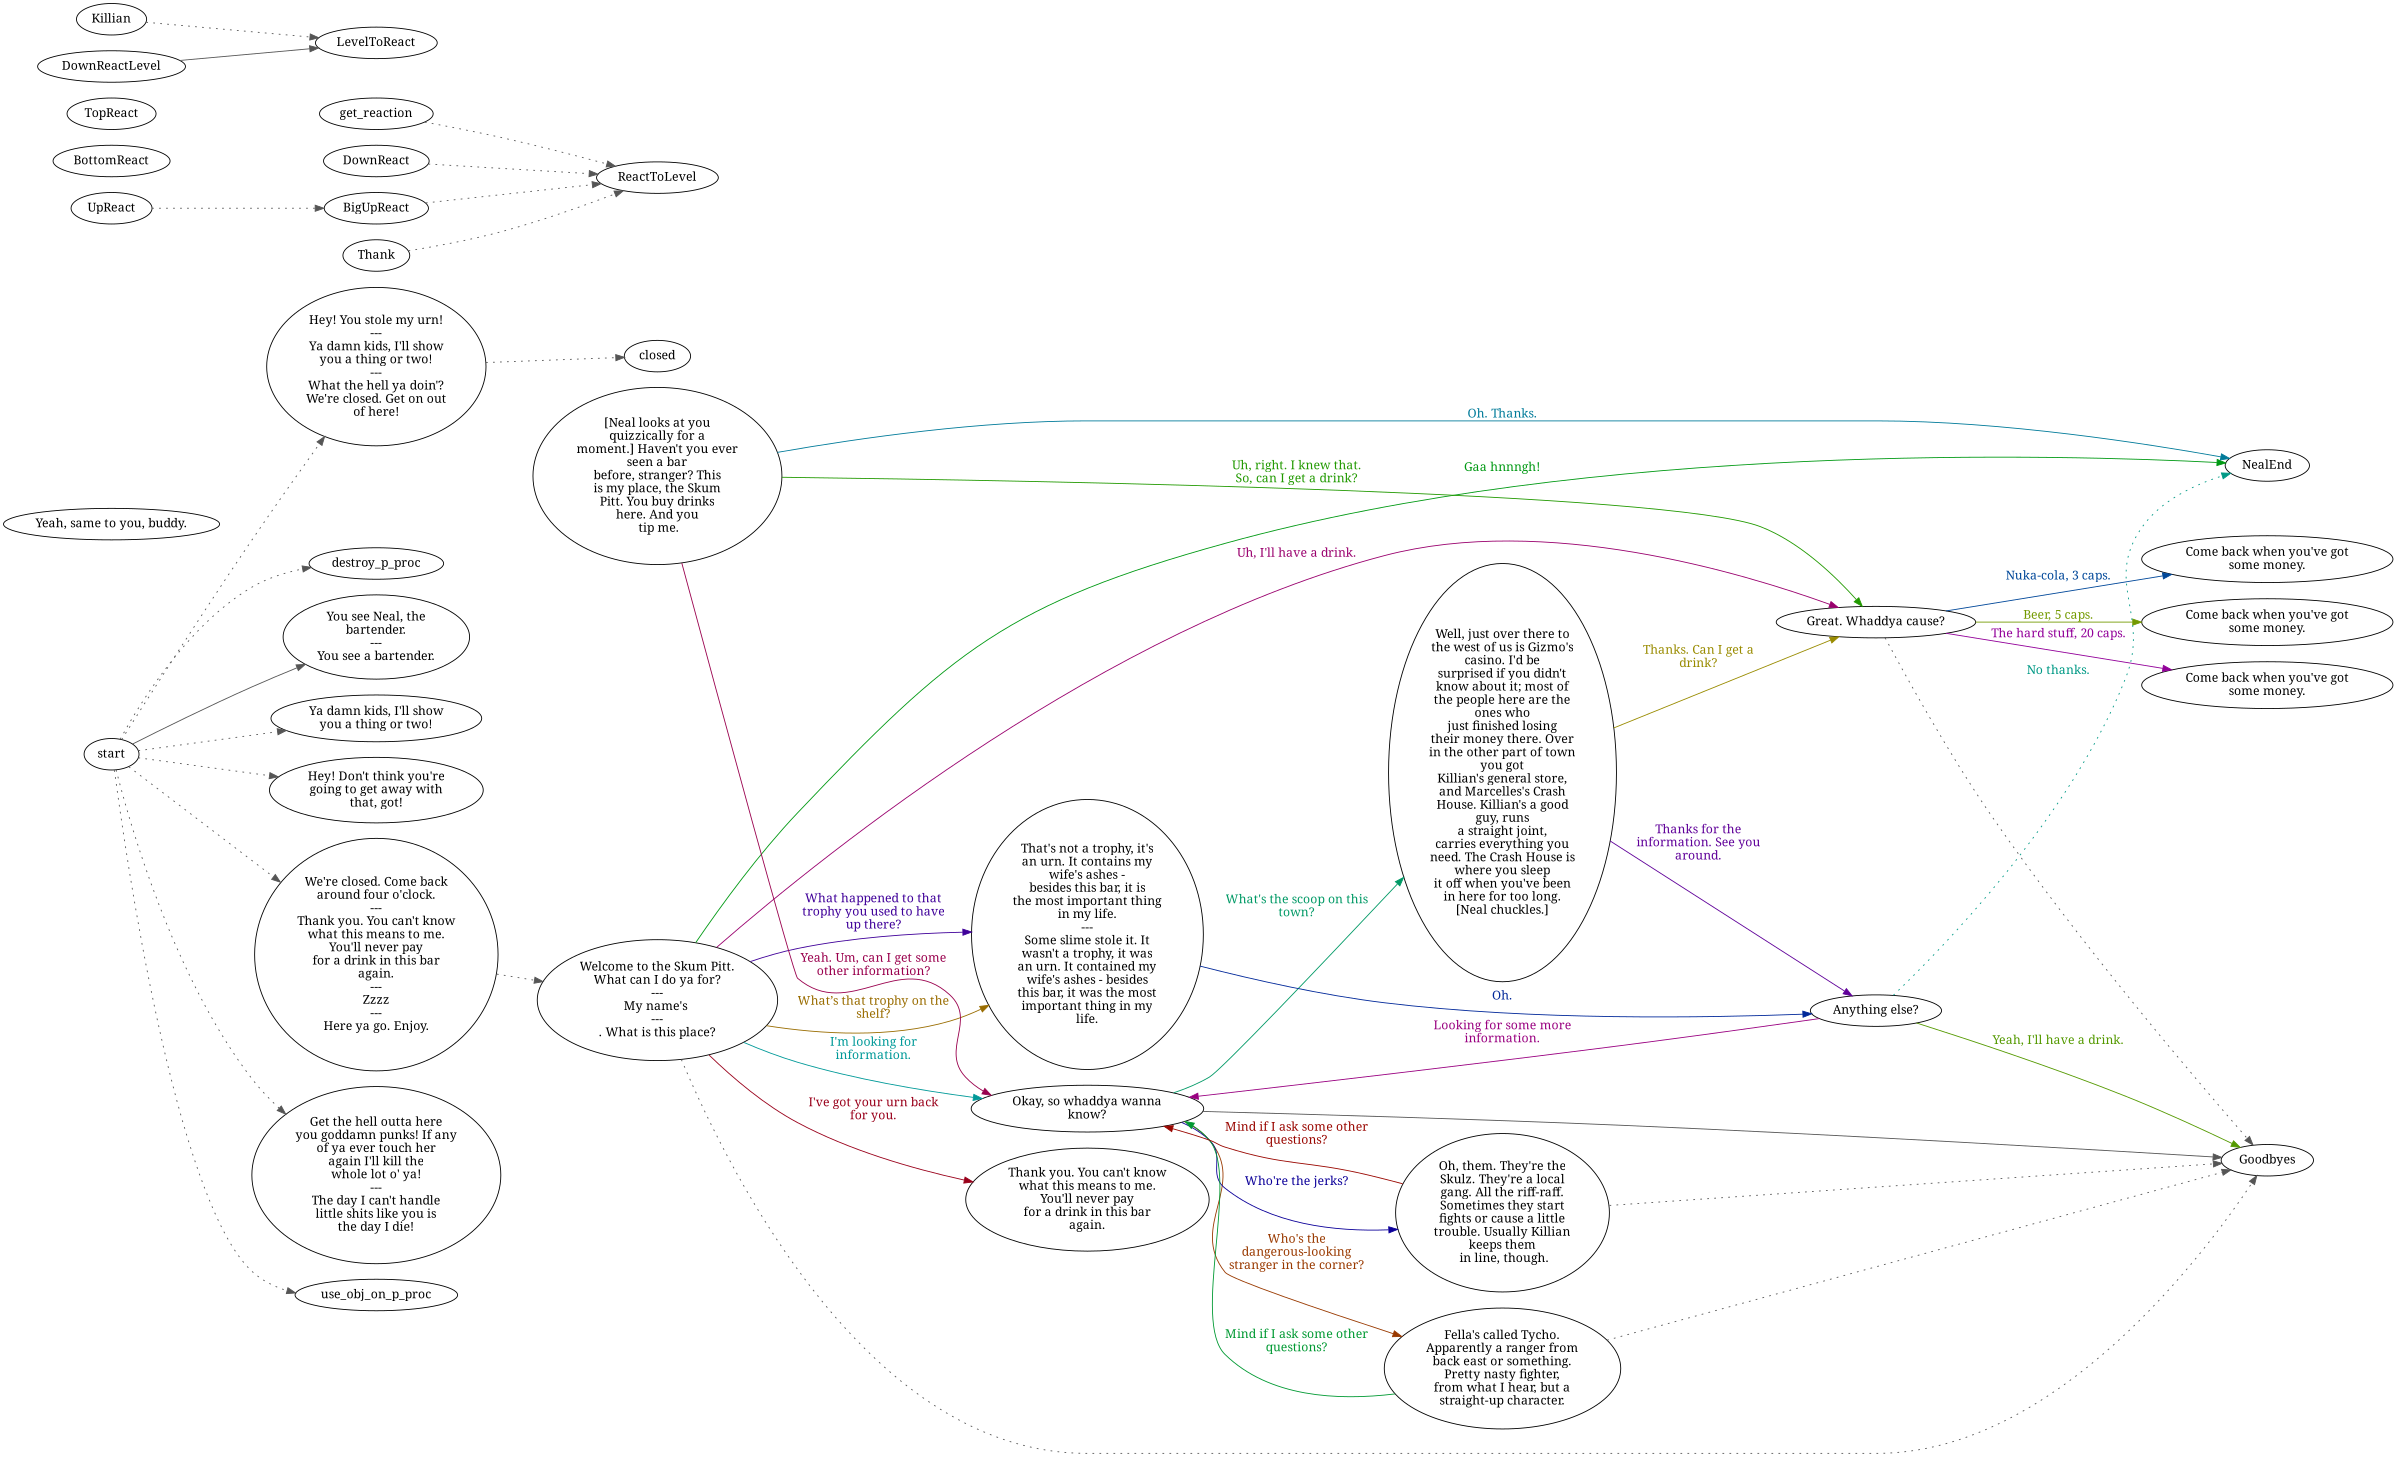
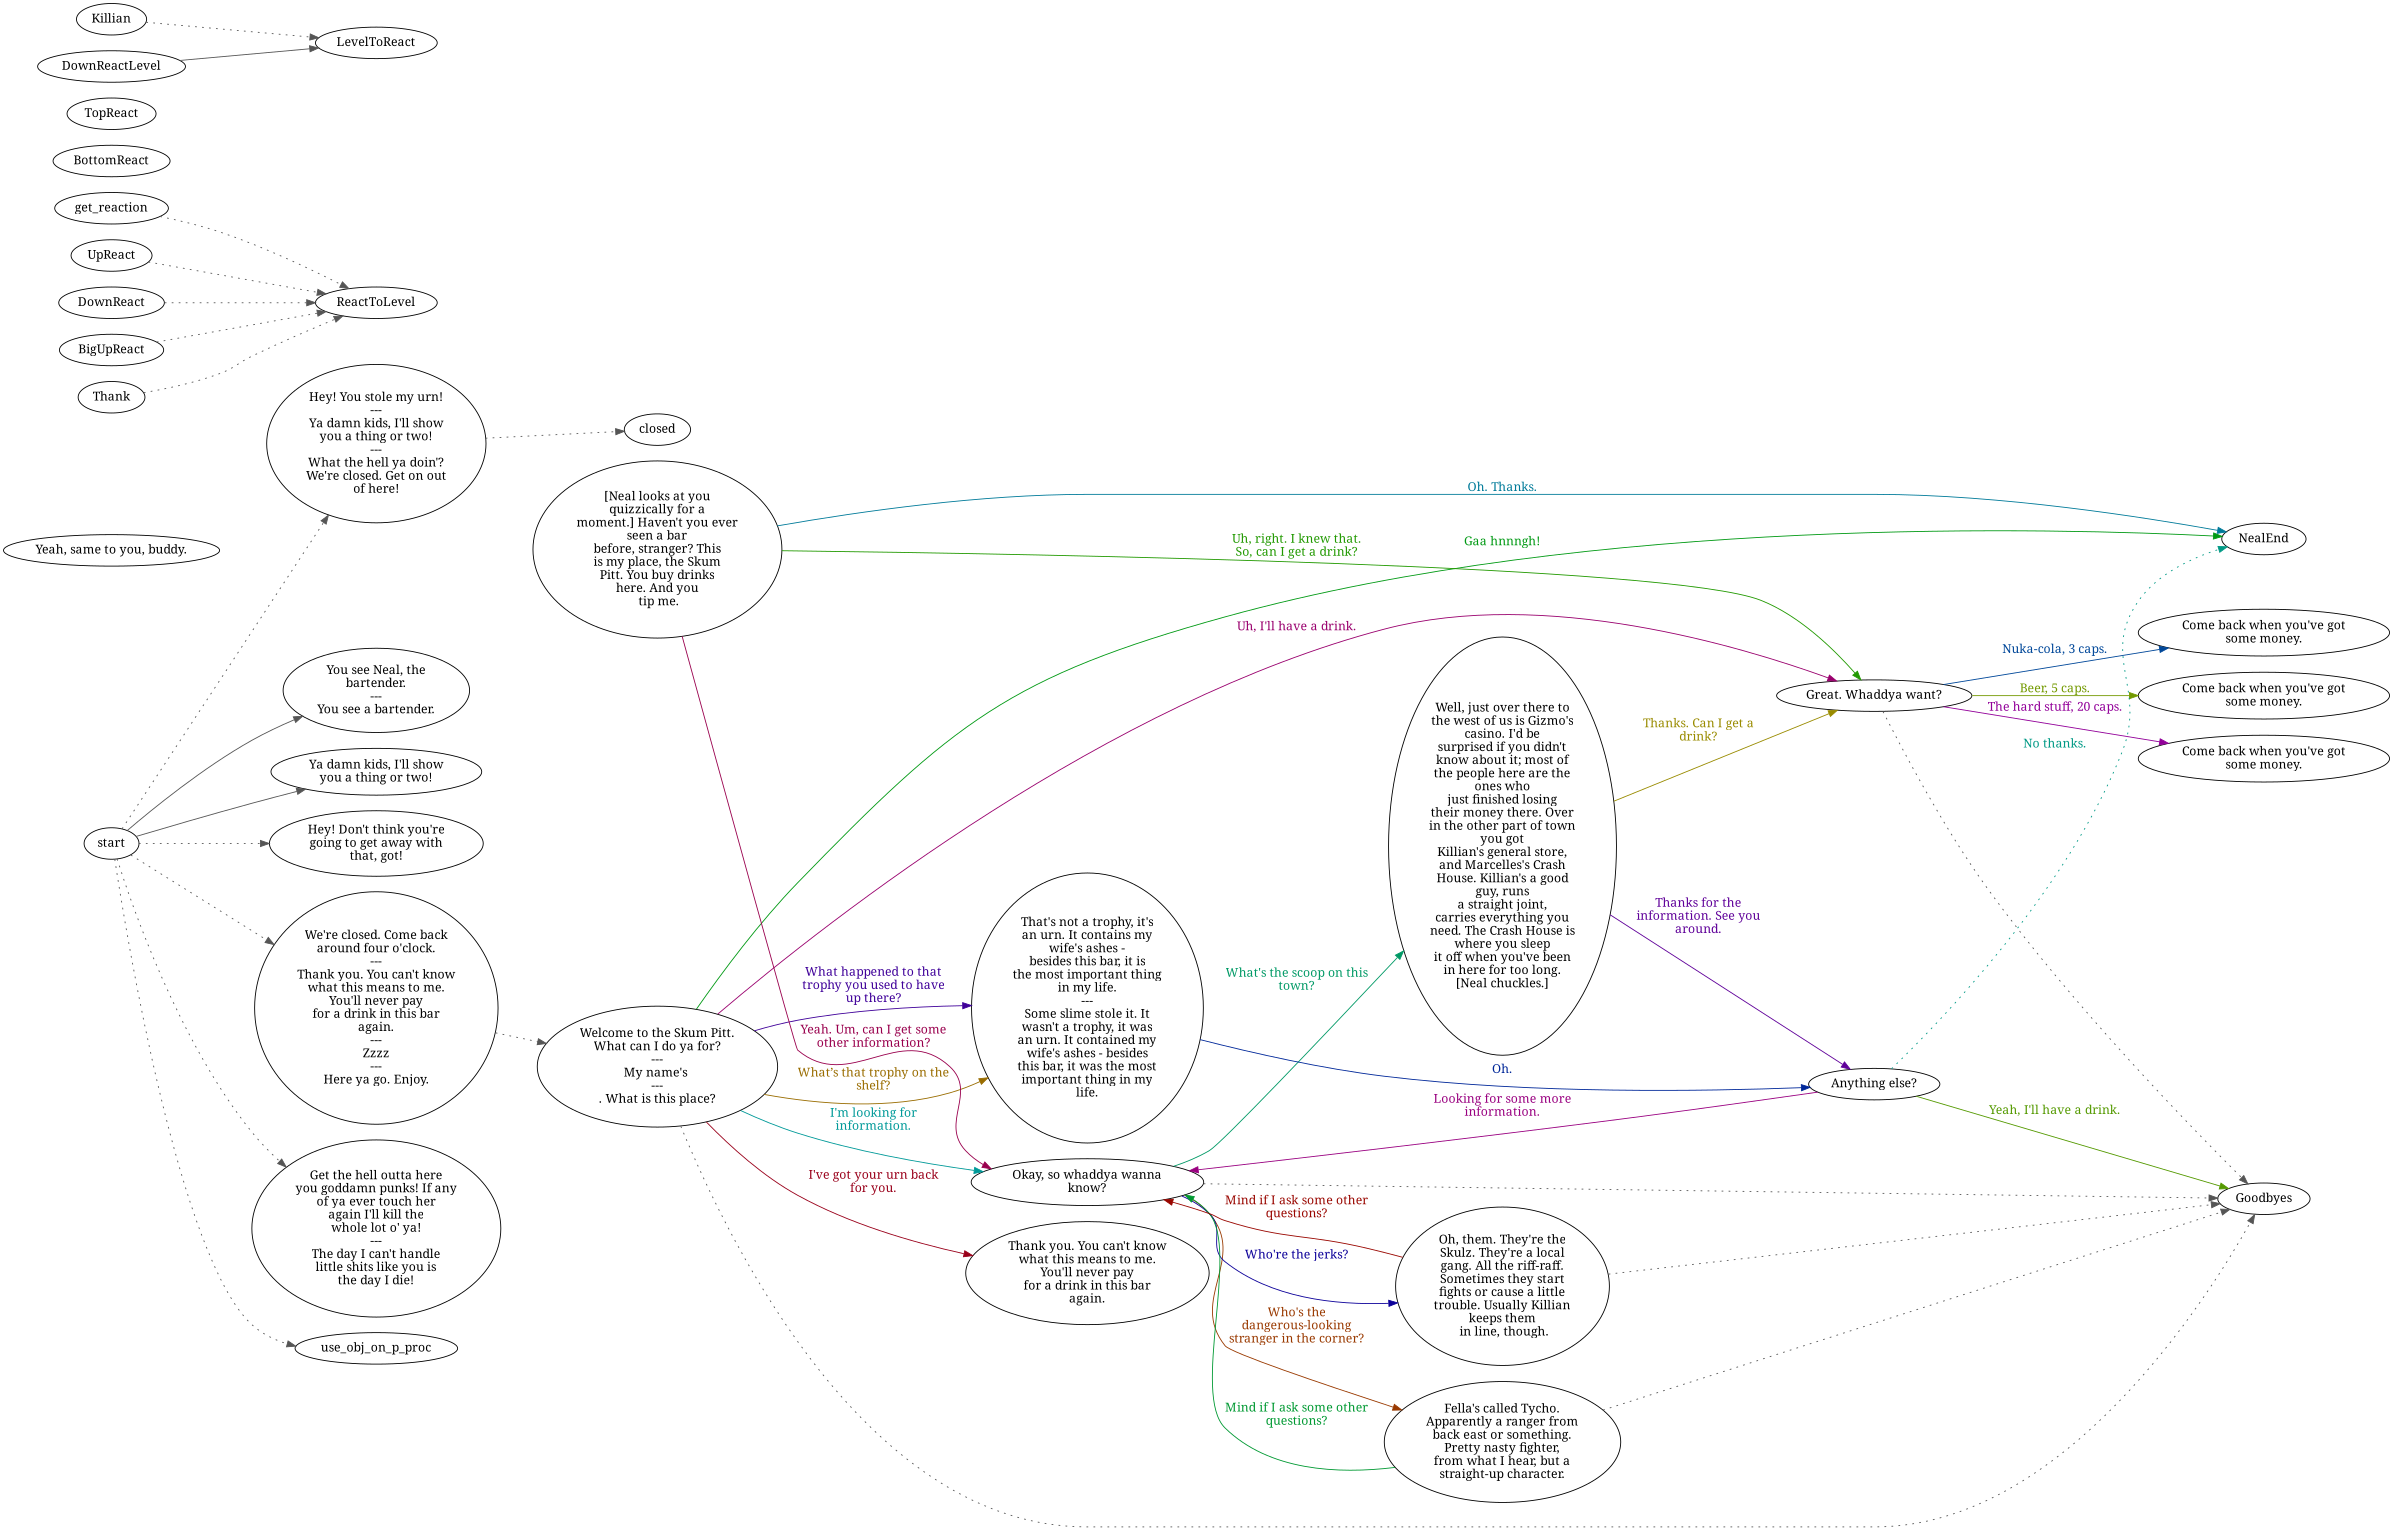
(234, 208) -> (233, 277)
(376, 564) -> none
(1876, 622) -> (1874, 696)
(208, 741) -> (216, 813)
(1708, 1129) -> (1706, 1191)
